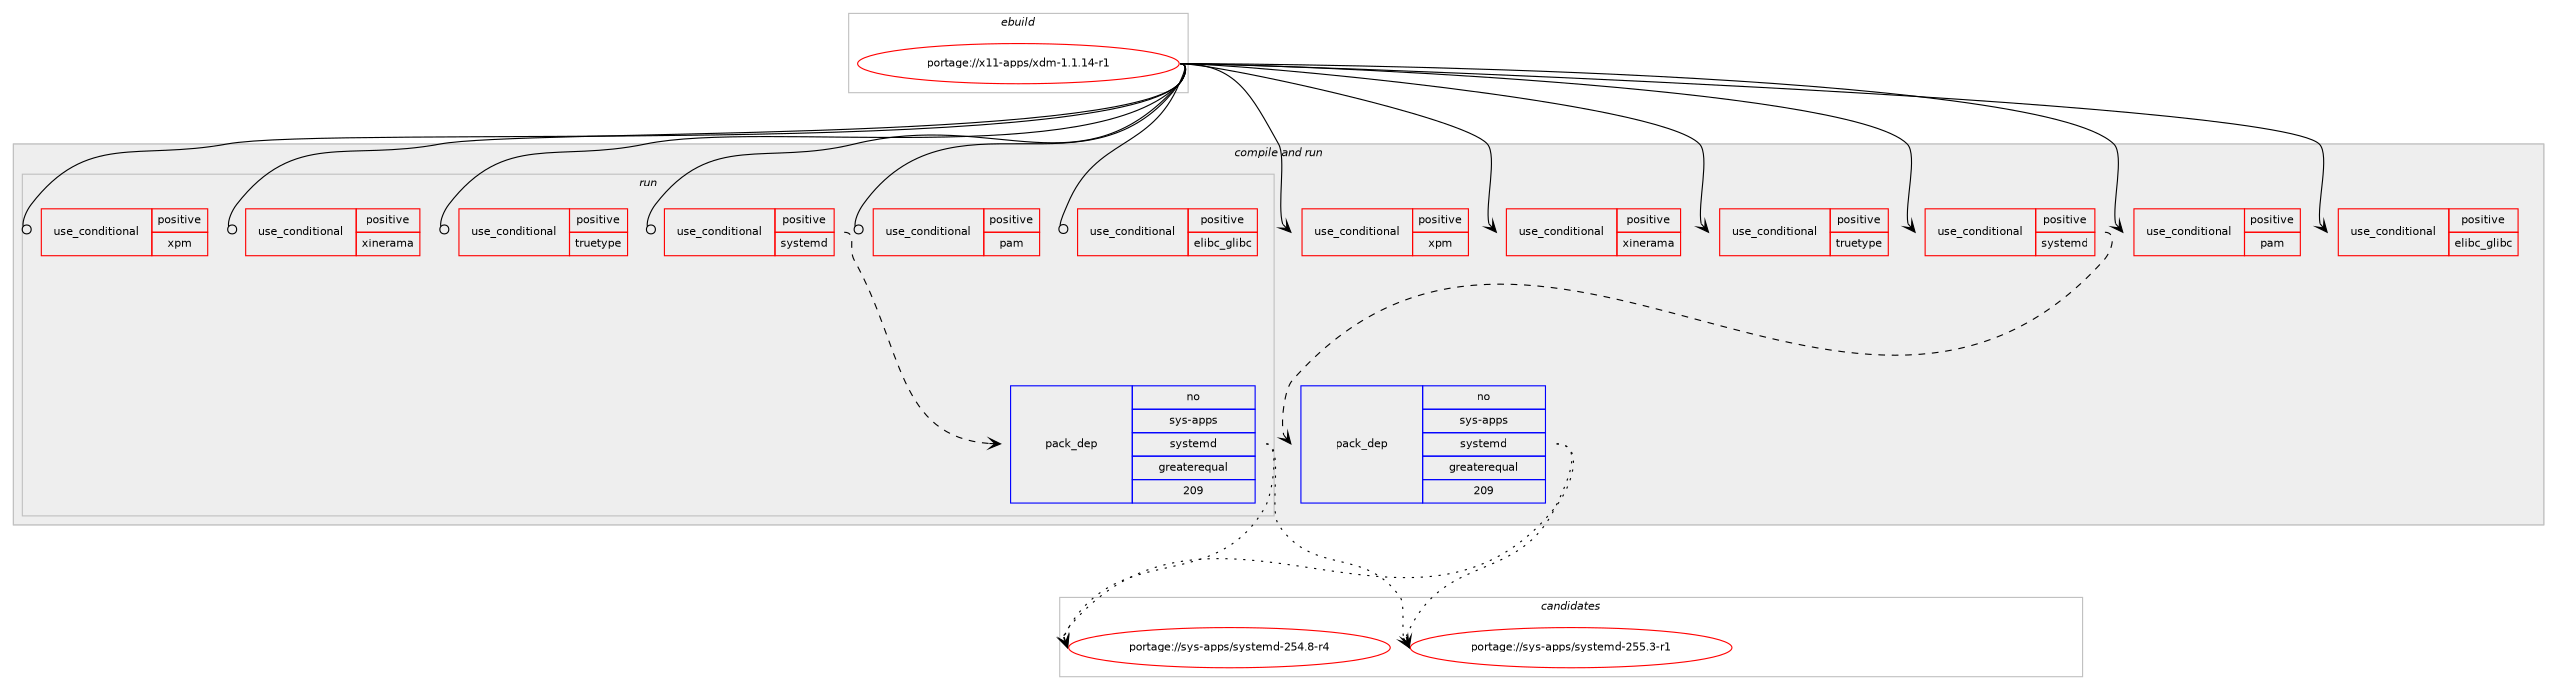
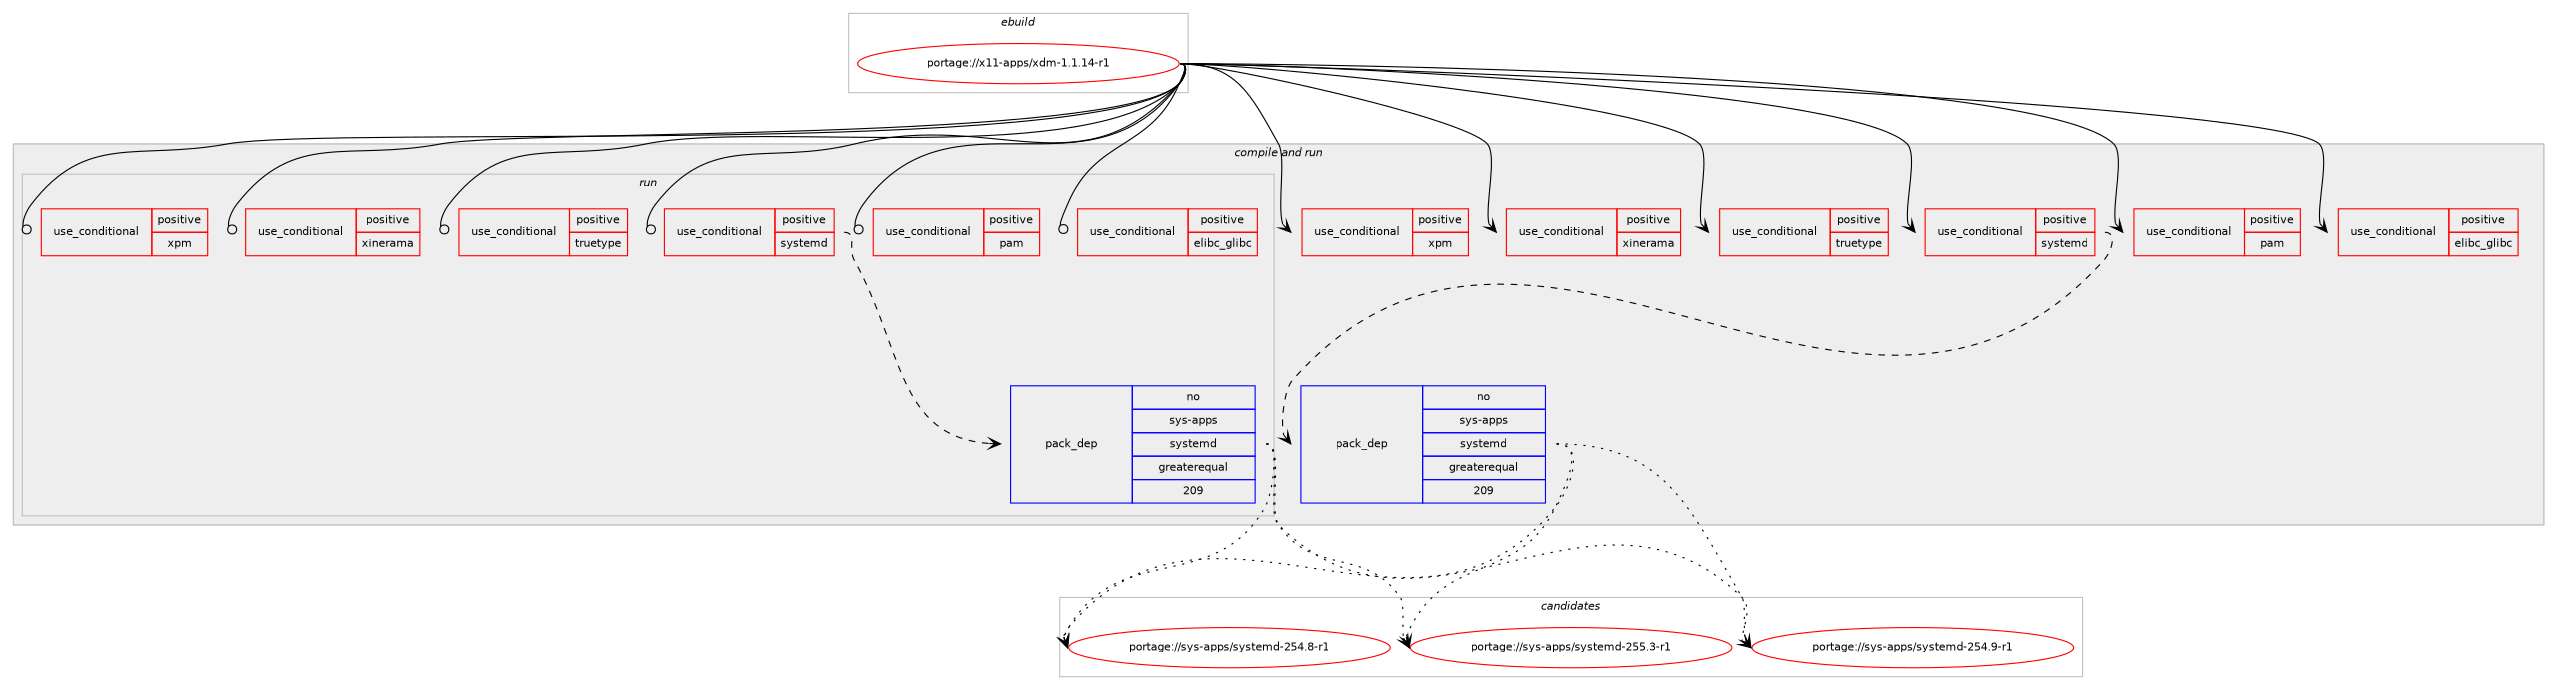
(1229, 648) -> (1229, 648)
none -> (1913, 648)
